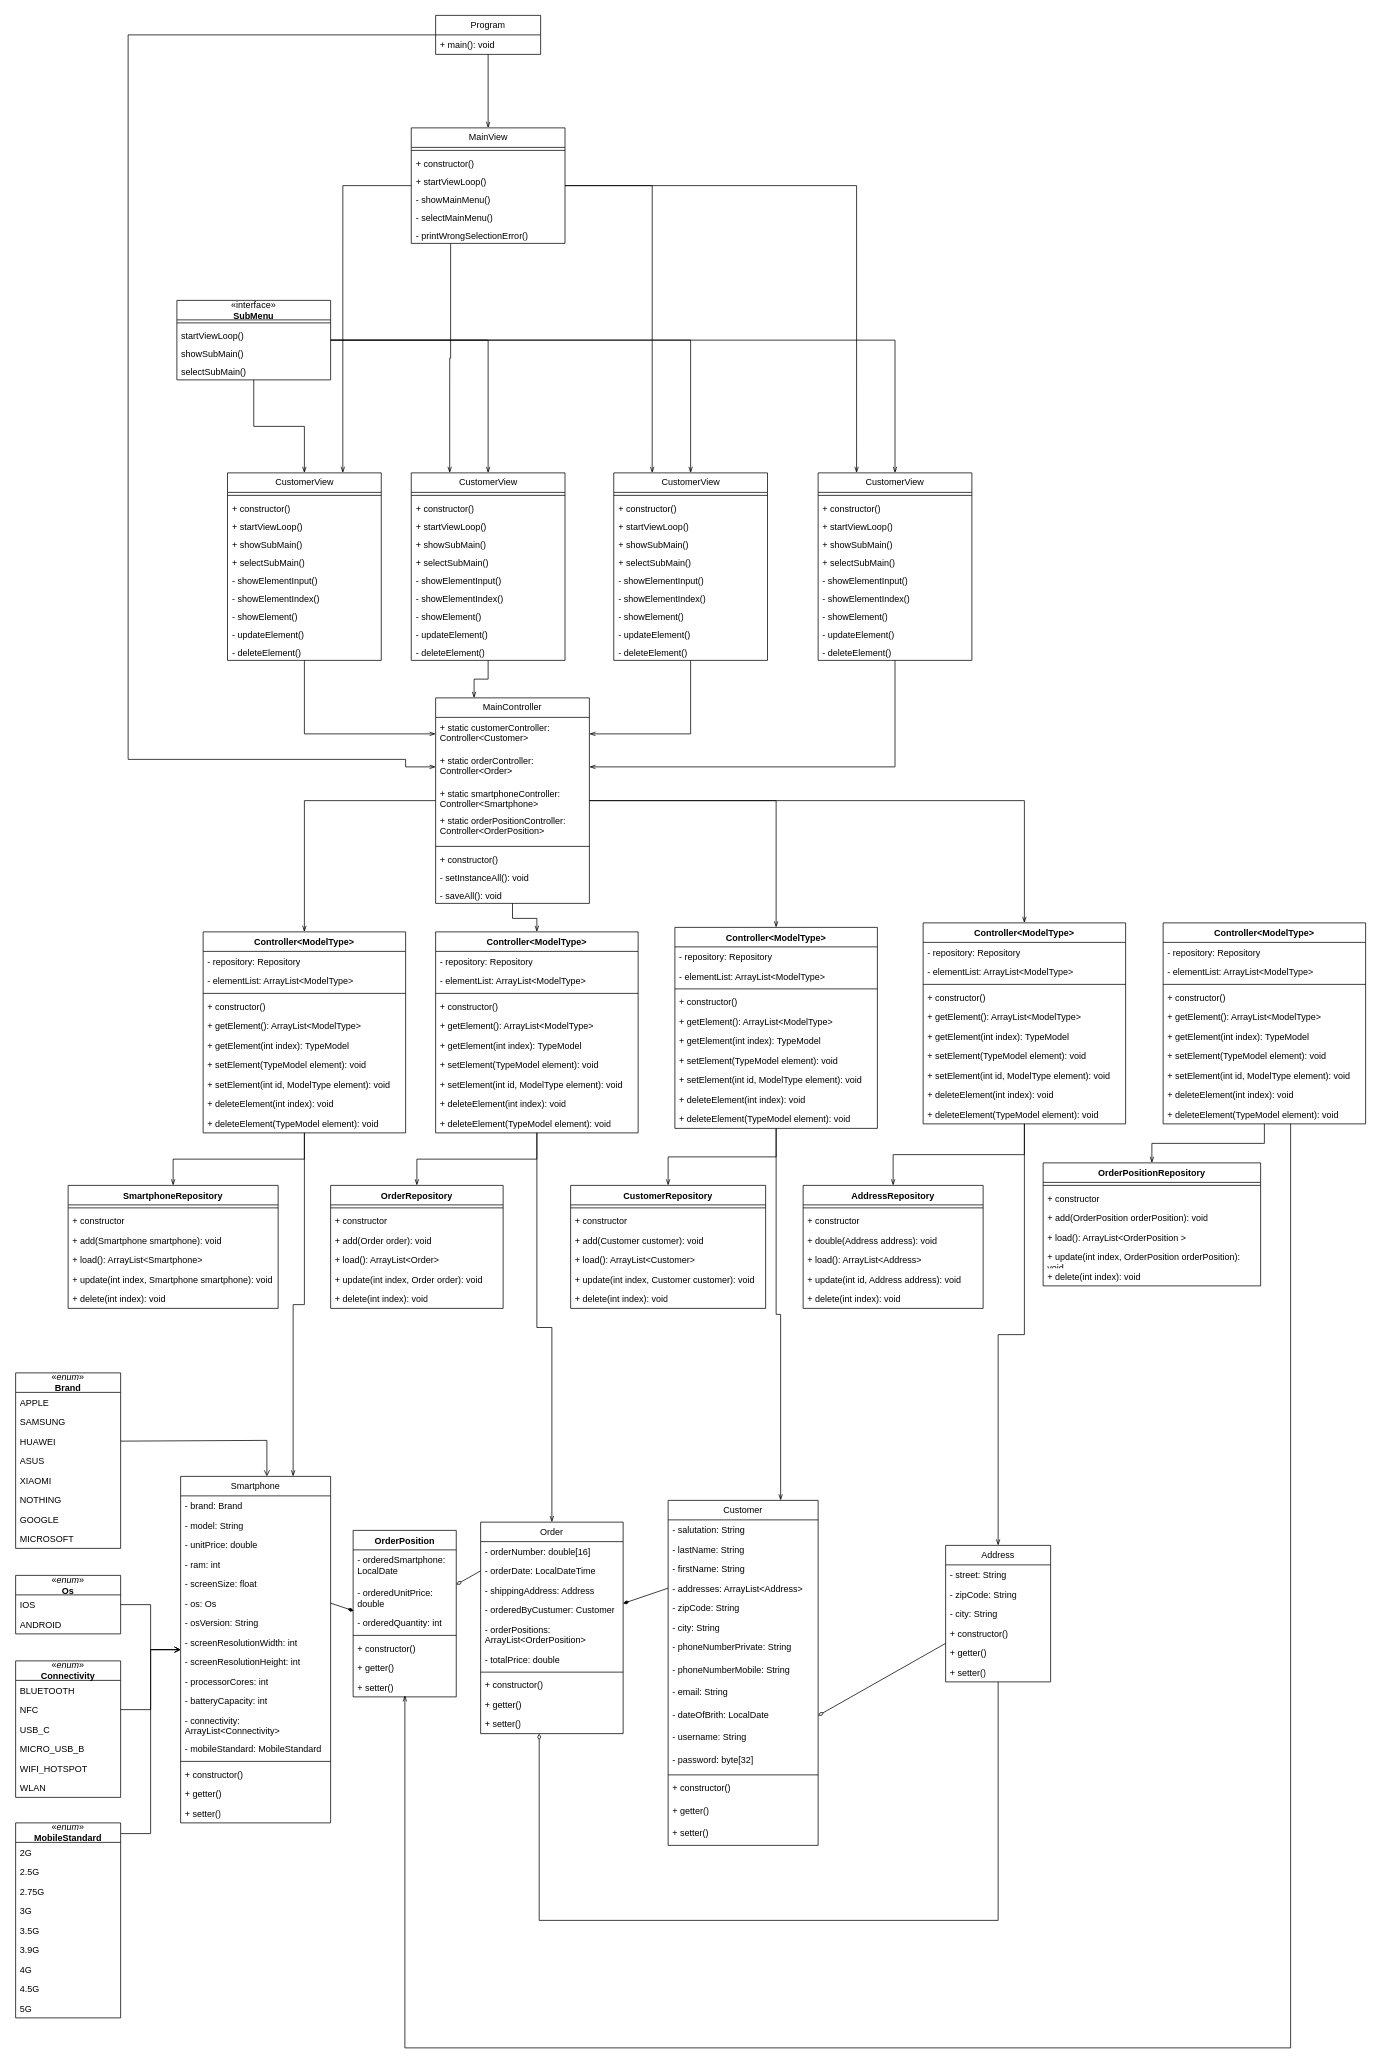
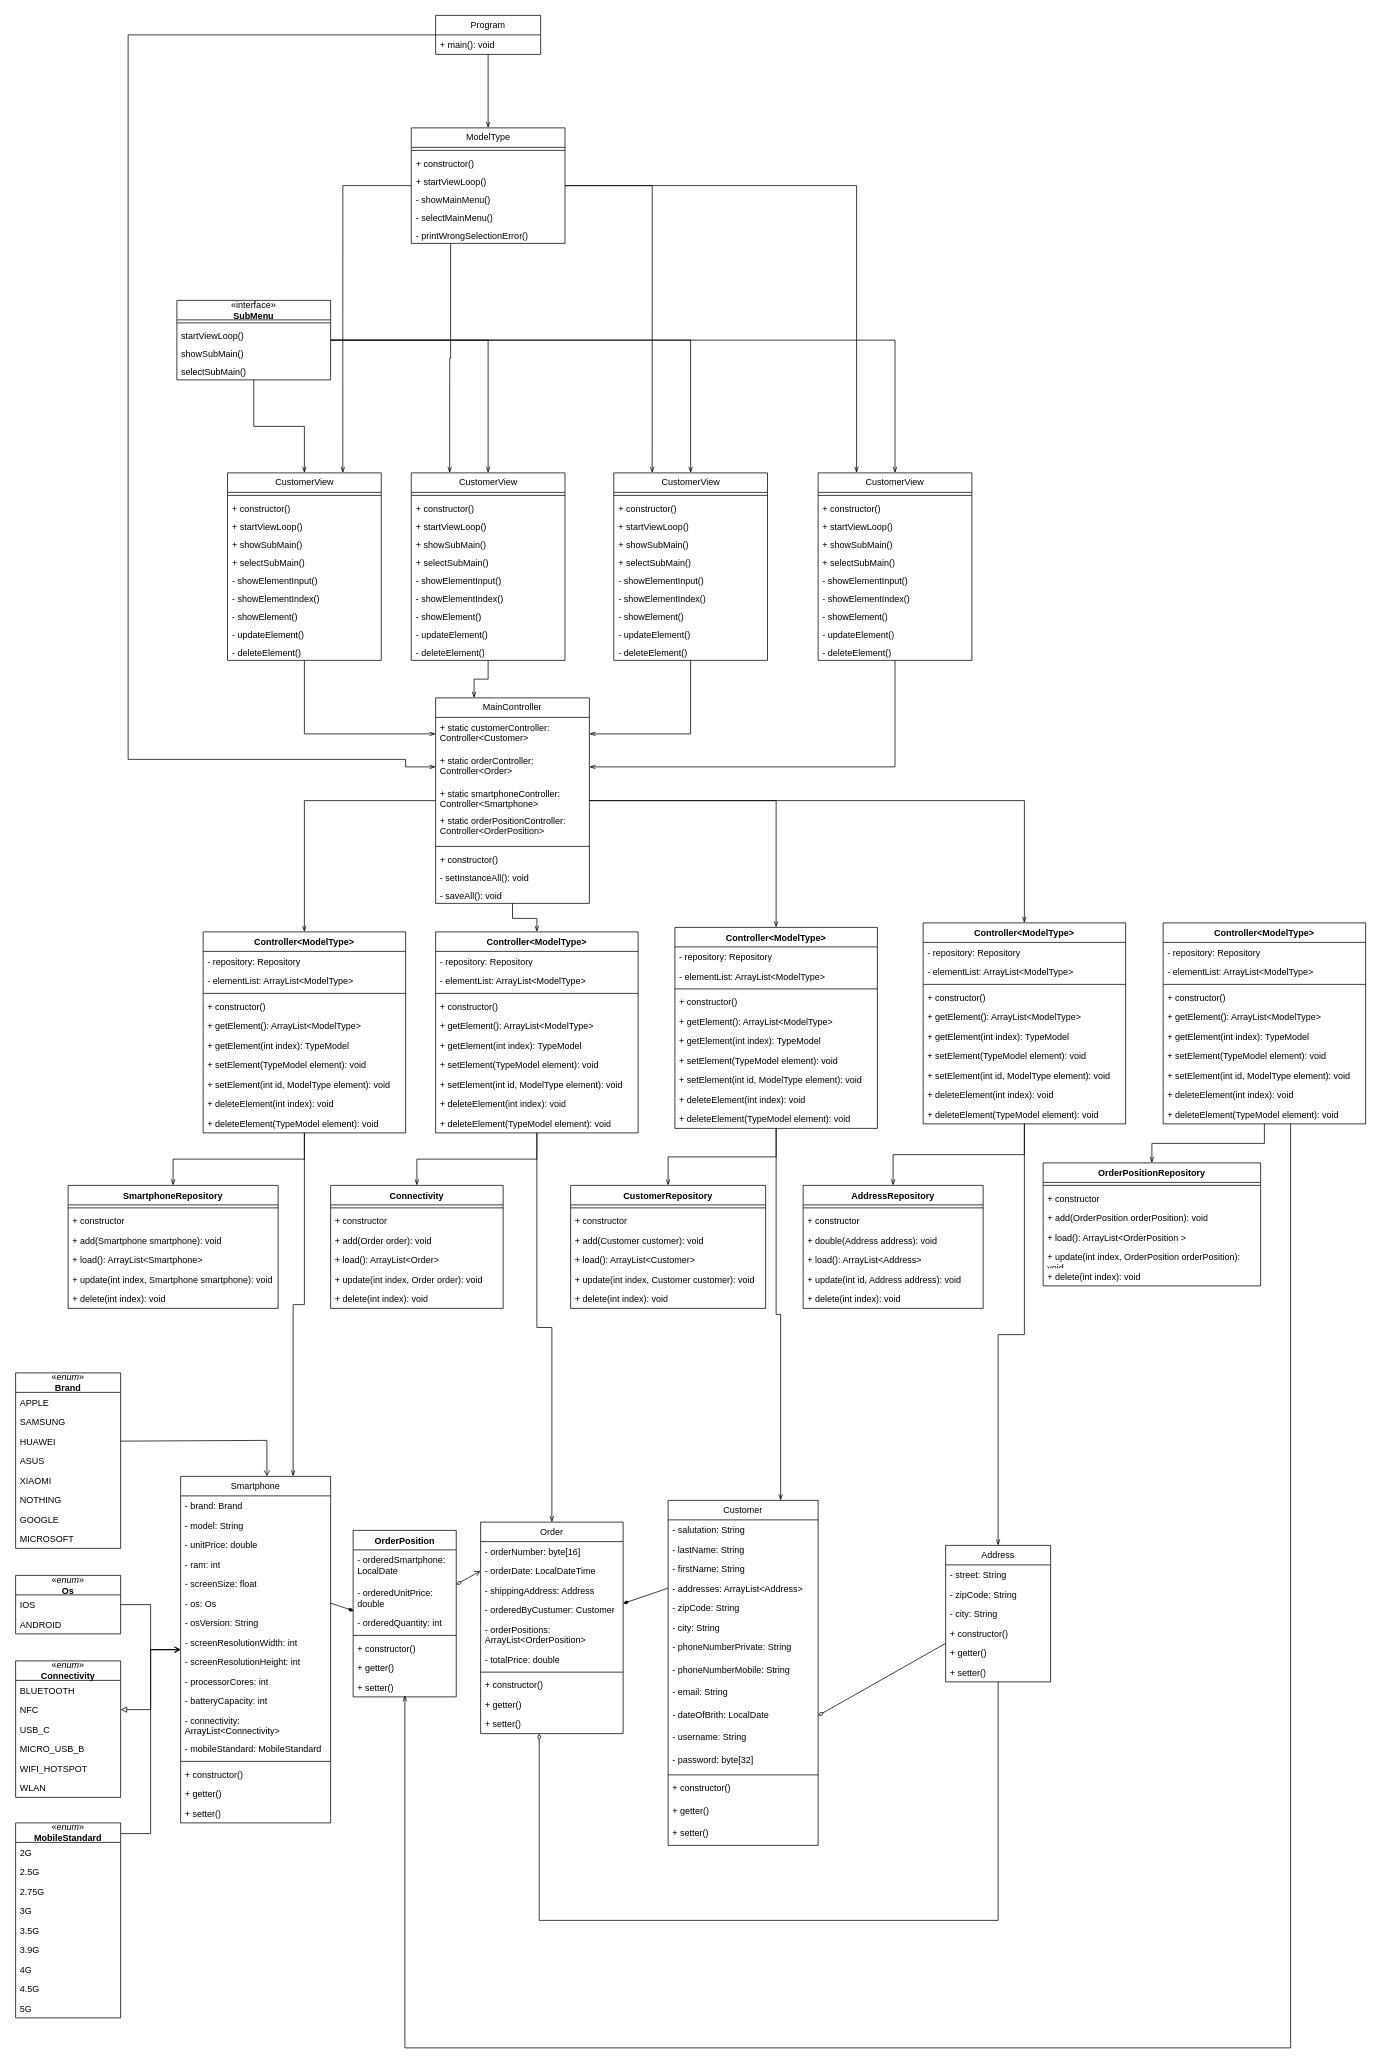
(488, 138) -> (488, 138)
(417, 1196) -> (417, 1196)
(543, 1552) -> (539, 1552)
(478, 1572) -> (477, 1573)
(124, 1710) -> (128, 1710)
